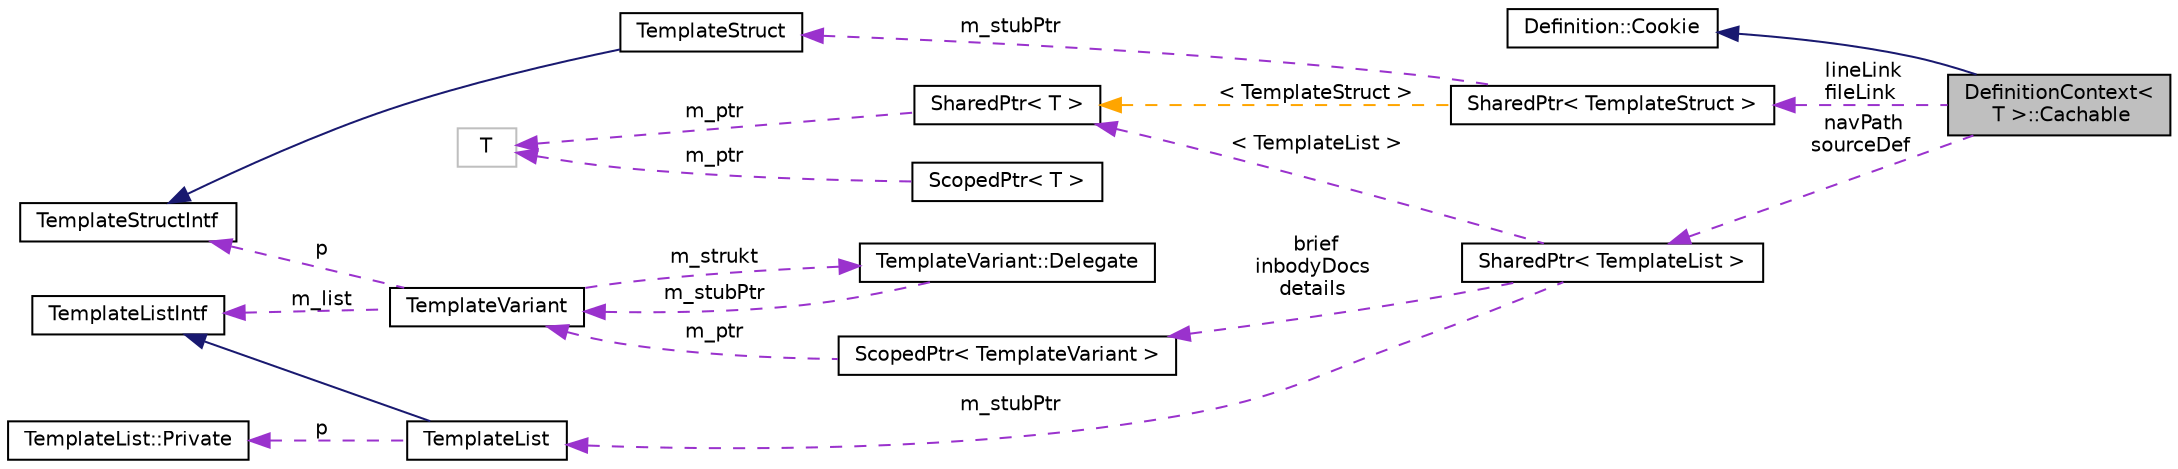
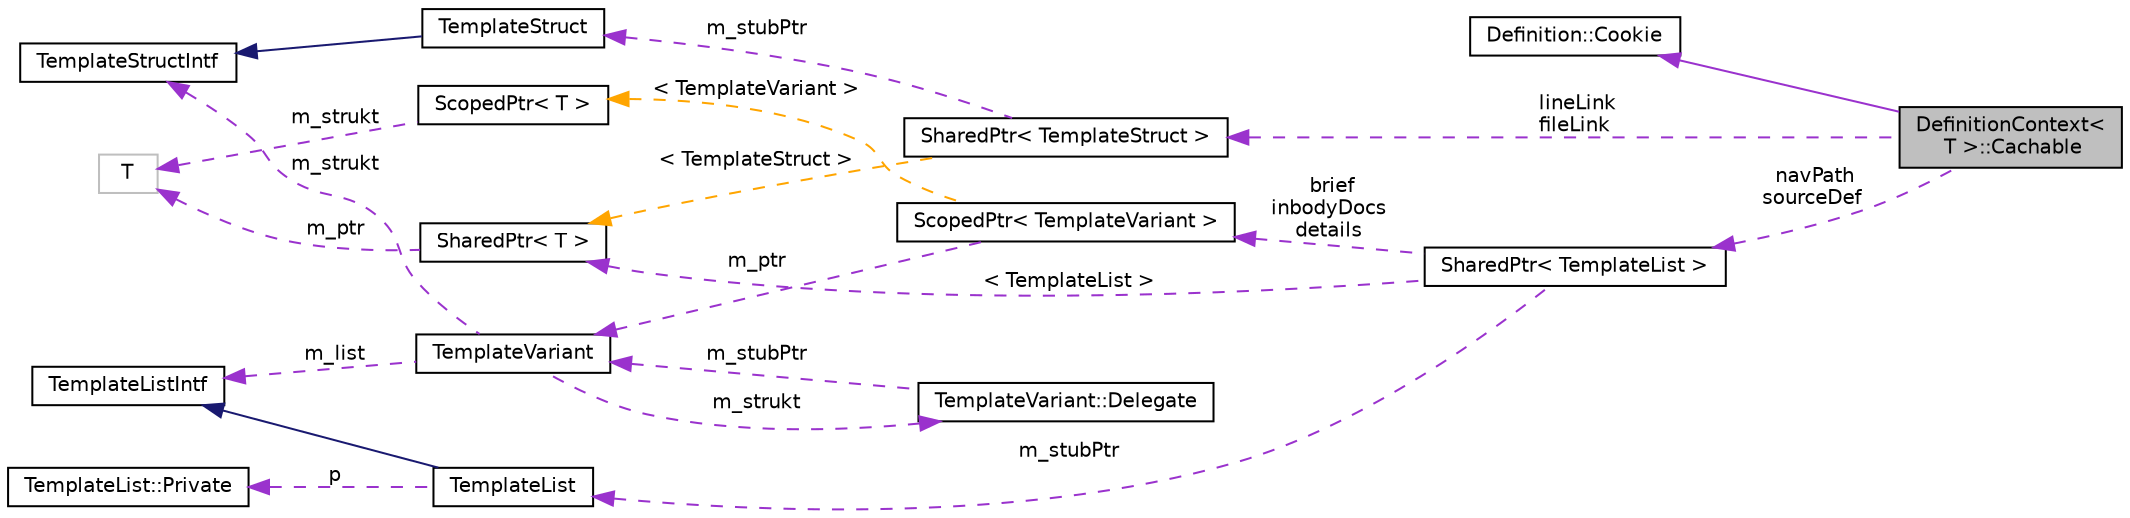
(1859, 47) -> (1789, 86)
none -> (807, 122)
(711, 157) -> (332, 118)
(319, 250) -> (332, 165)
